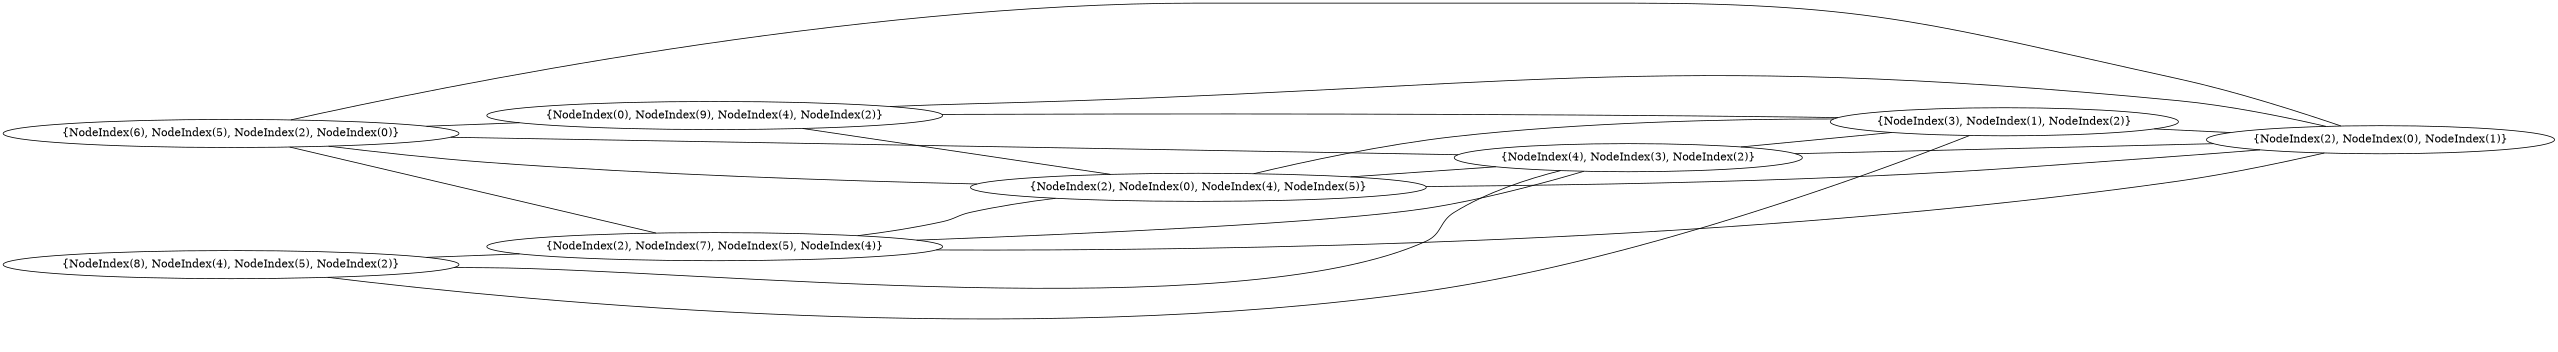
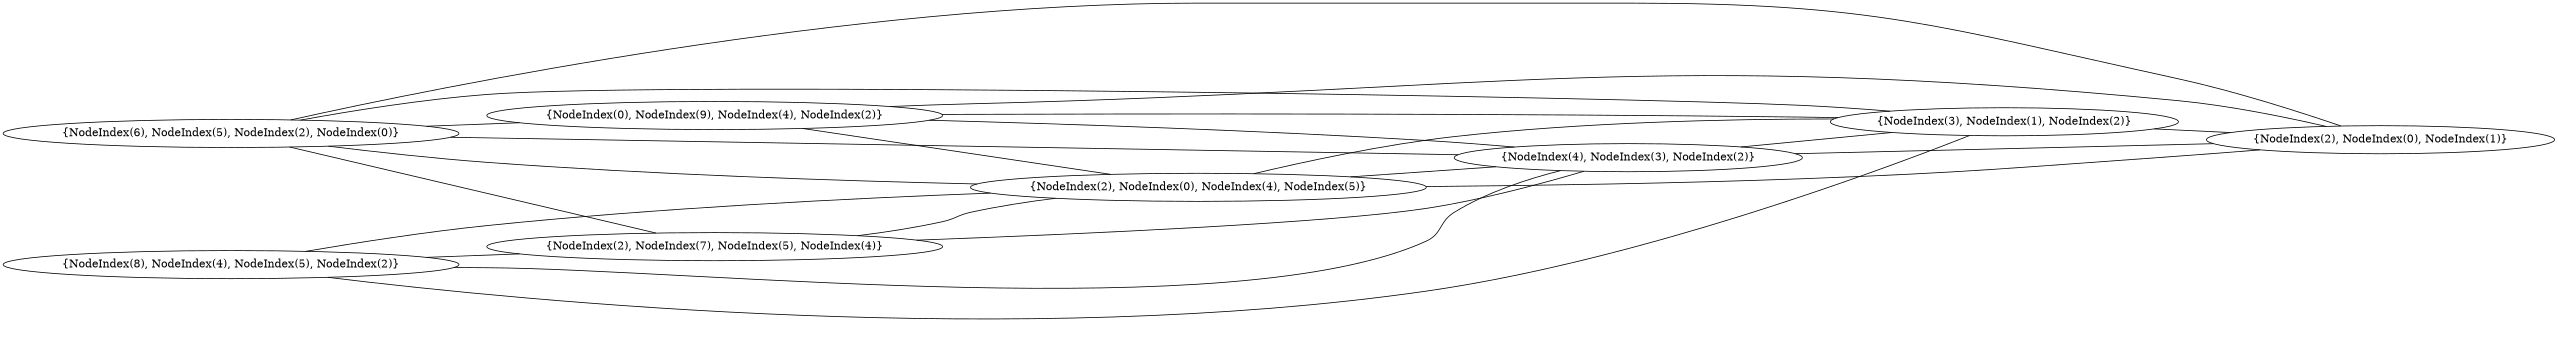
none -> (1095, 91)
none -> (1222, 130)
none -> (647, 212)
(1633, 232) -> none
